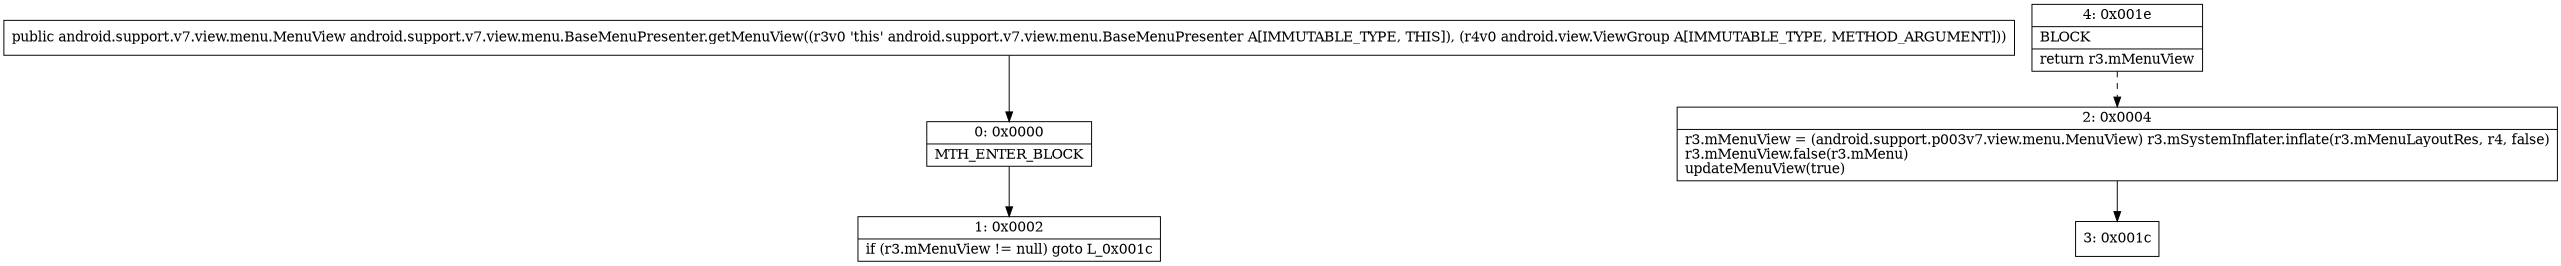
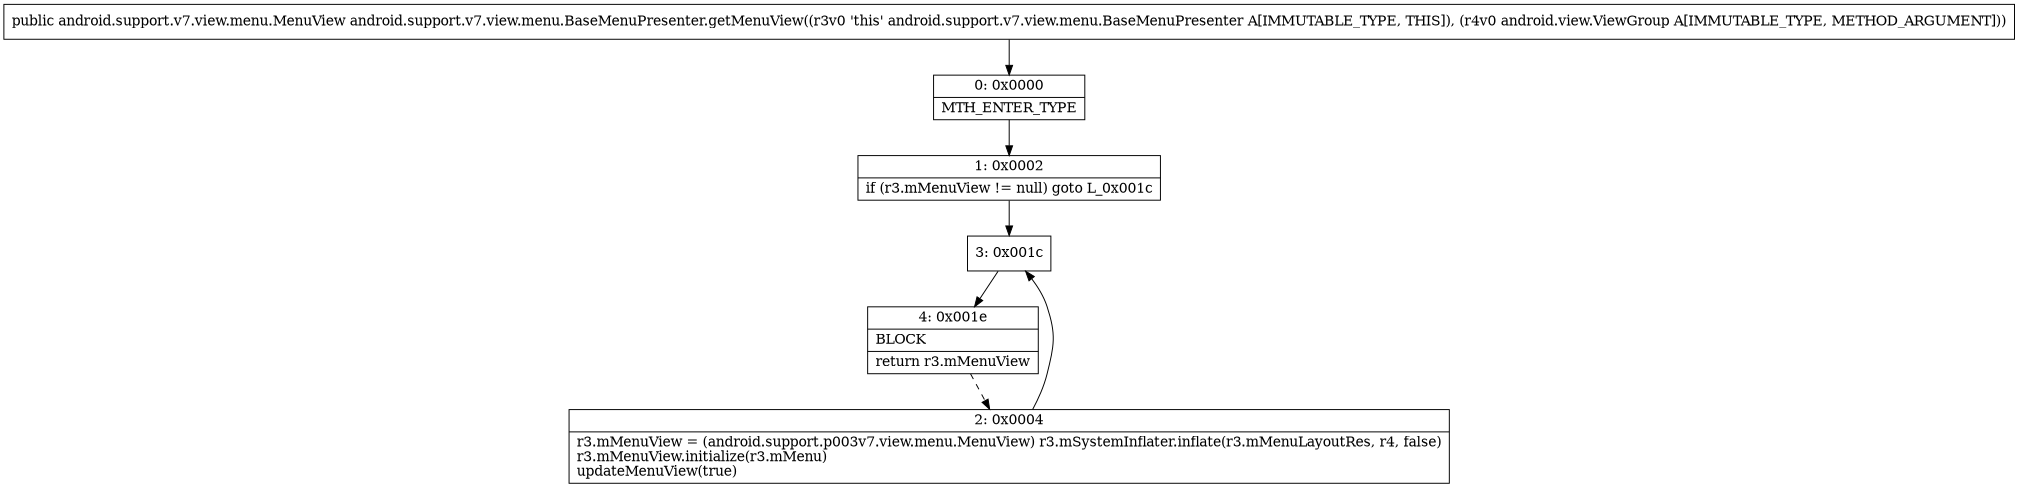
(1009, 155) -> (1009, 108)
(1797, 155) -> (702, 457)
none -> (1009, 213)
none -> (989, 285)
